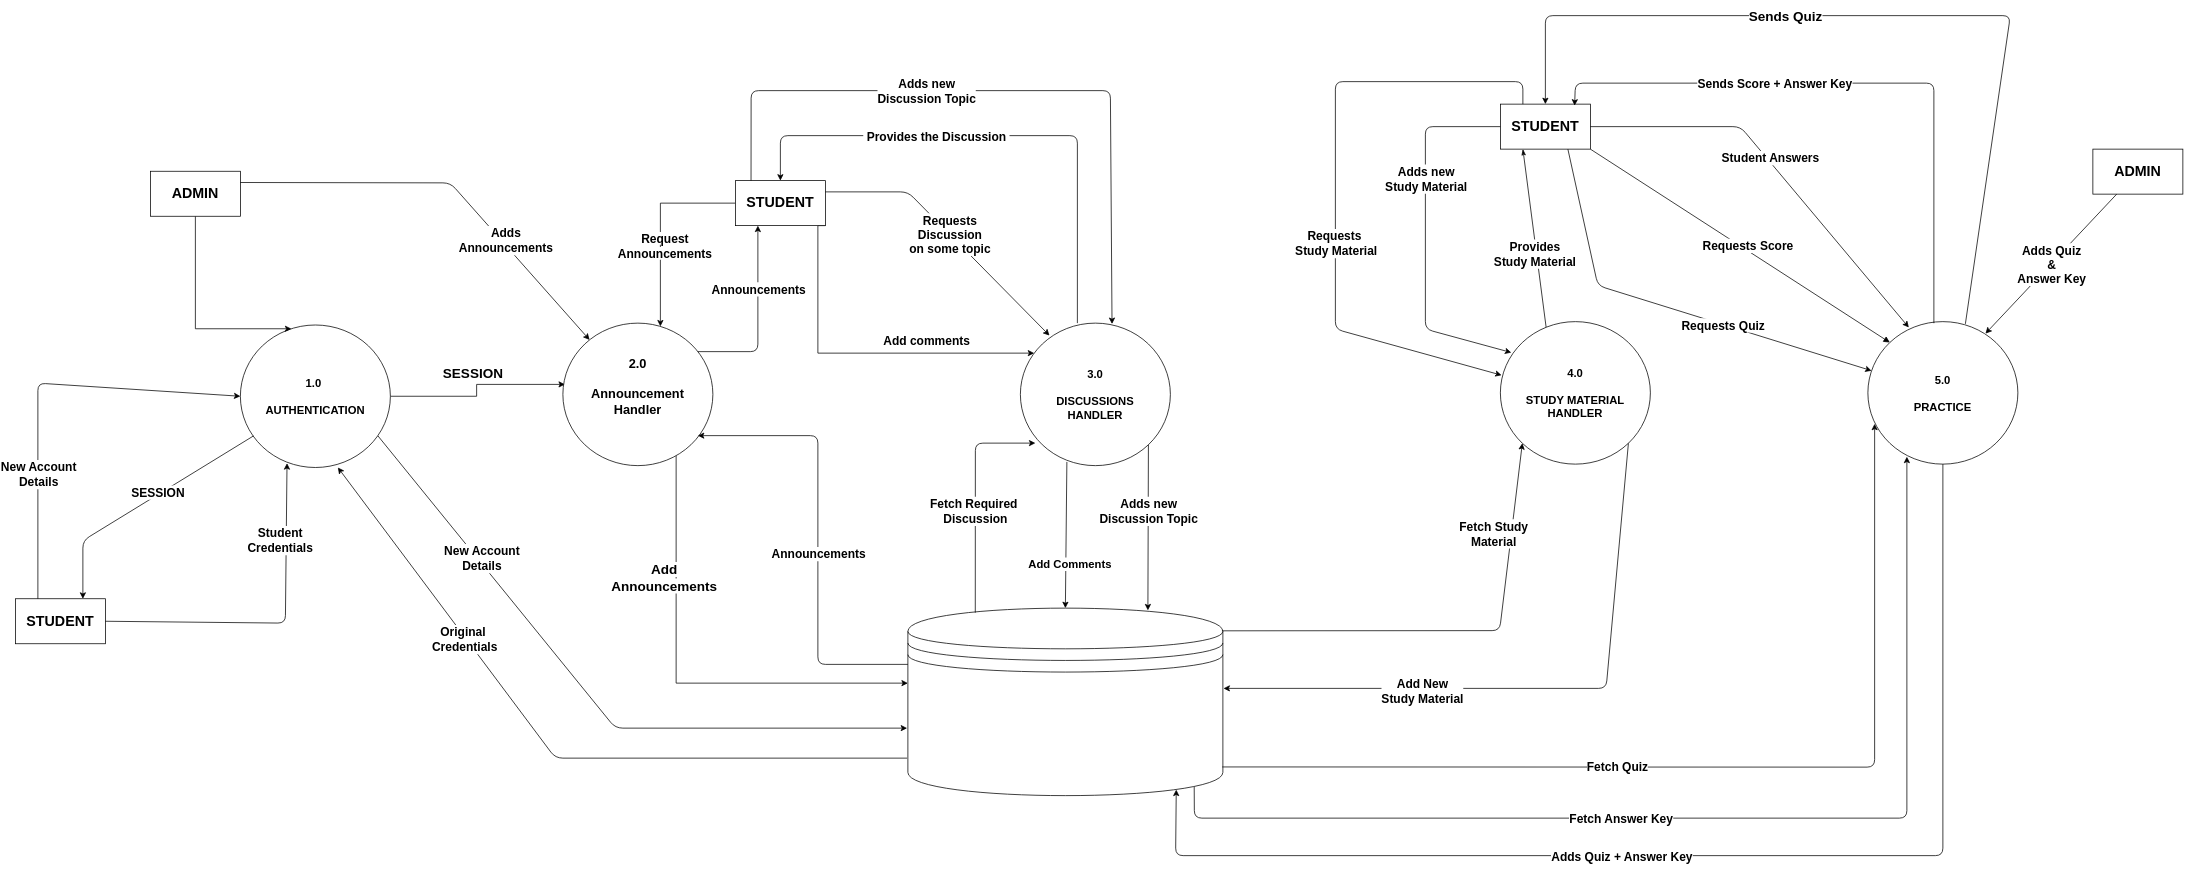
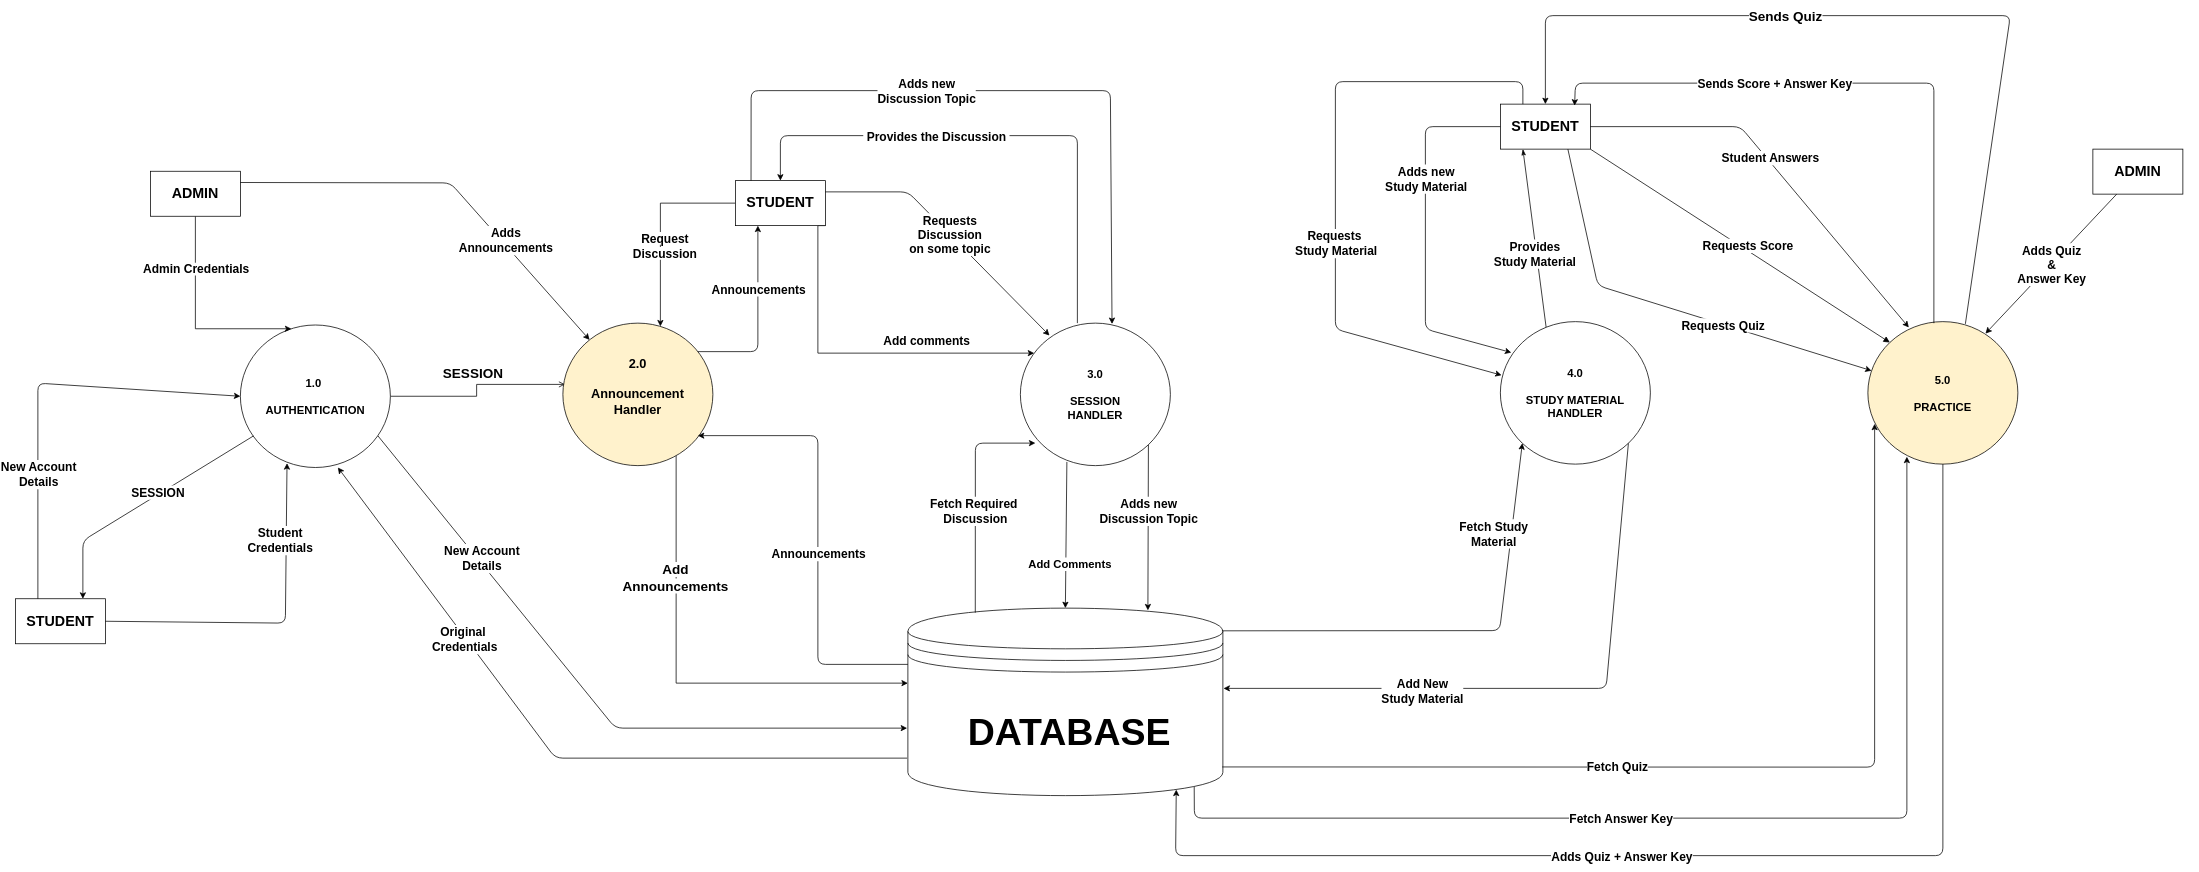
(665, 246) -> (665, 246)
none -> (196, 269)
(558, 384) -> (560, 384)
(1943, 393) -> (1943, 393)
(638, 394) -> (638, 394)
(1095, 394) -> (1095, 394)
(664, 578) -> (675, 578)
none -> (1069, 732)
